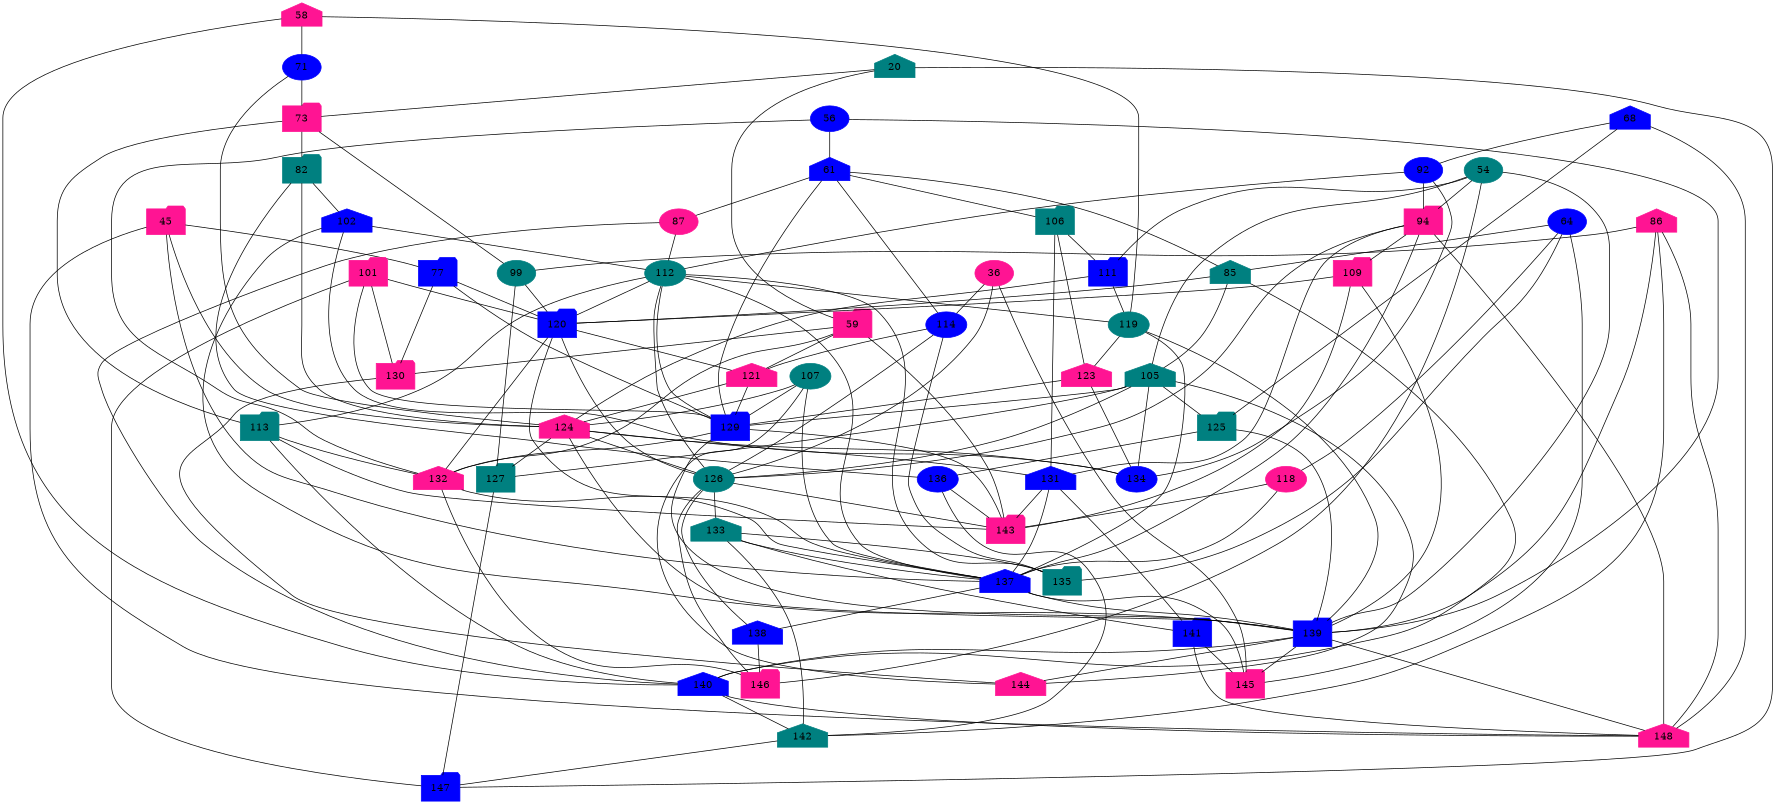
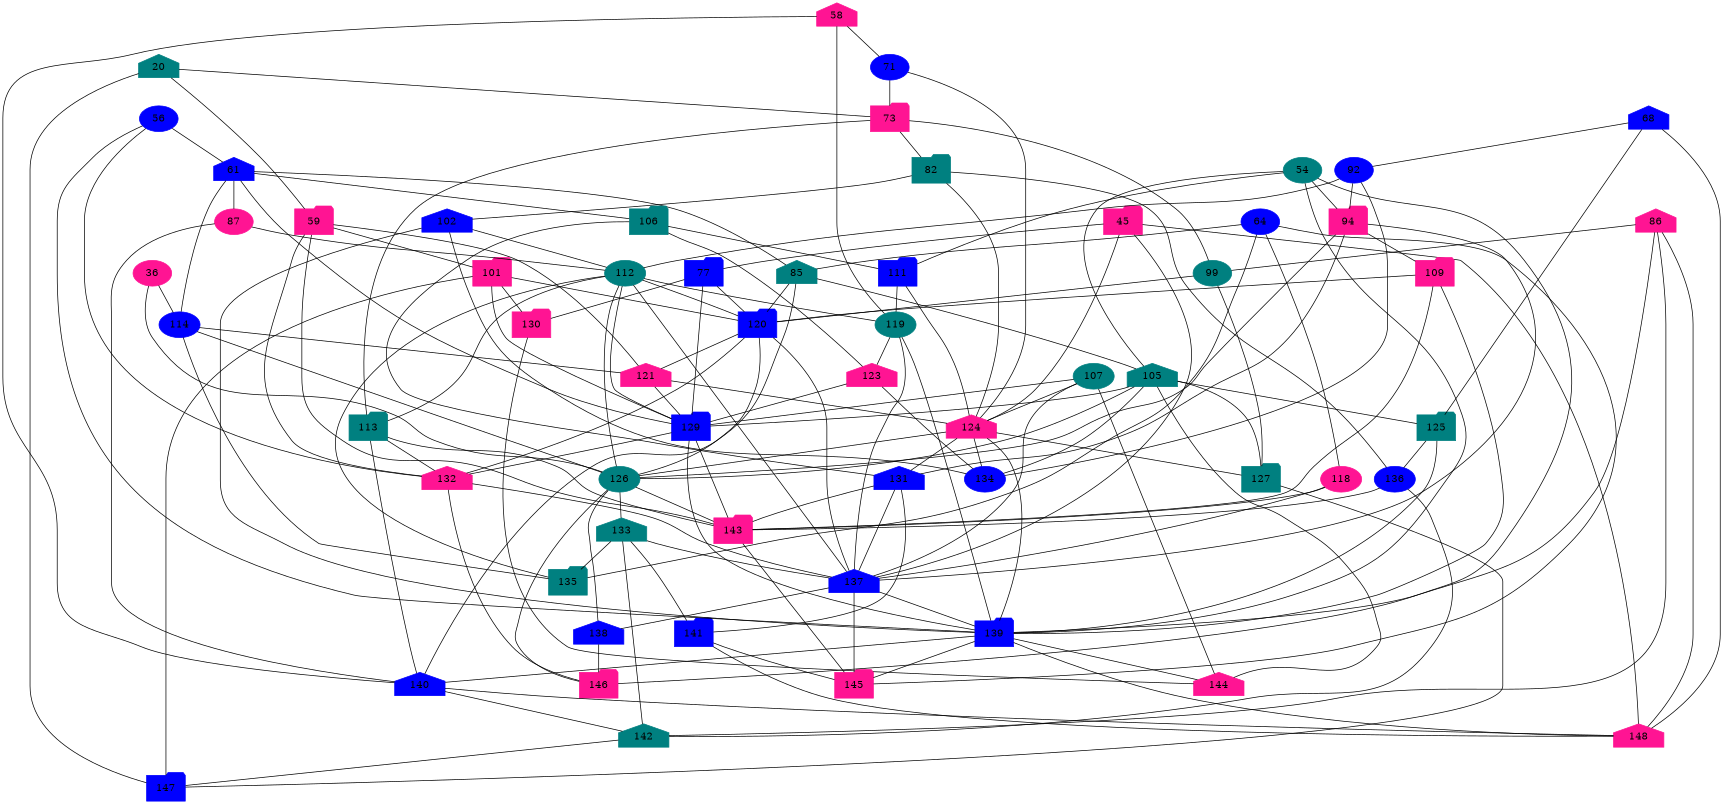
(624, 350) -> (438, 257)
(1608, 456) -> none
(1110, 493) -> (794, 608)
